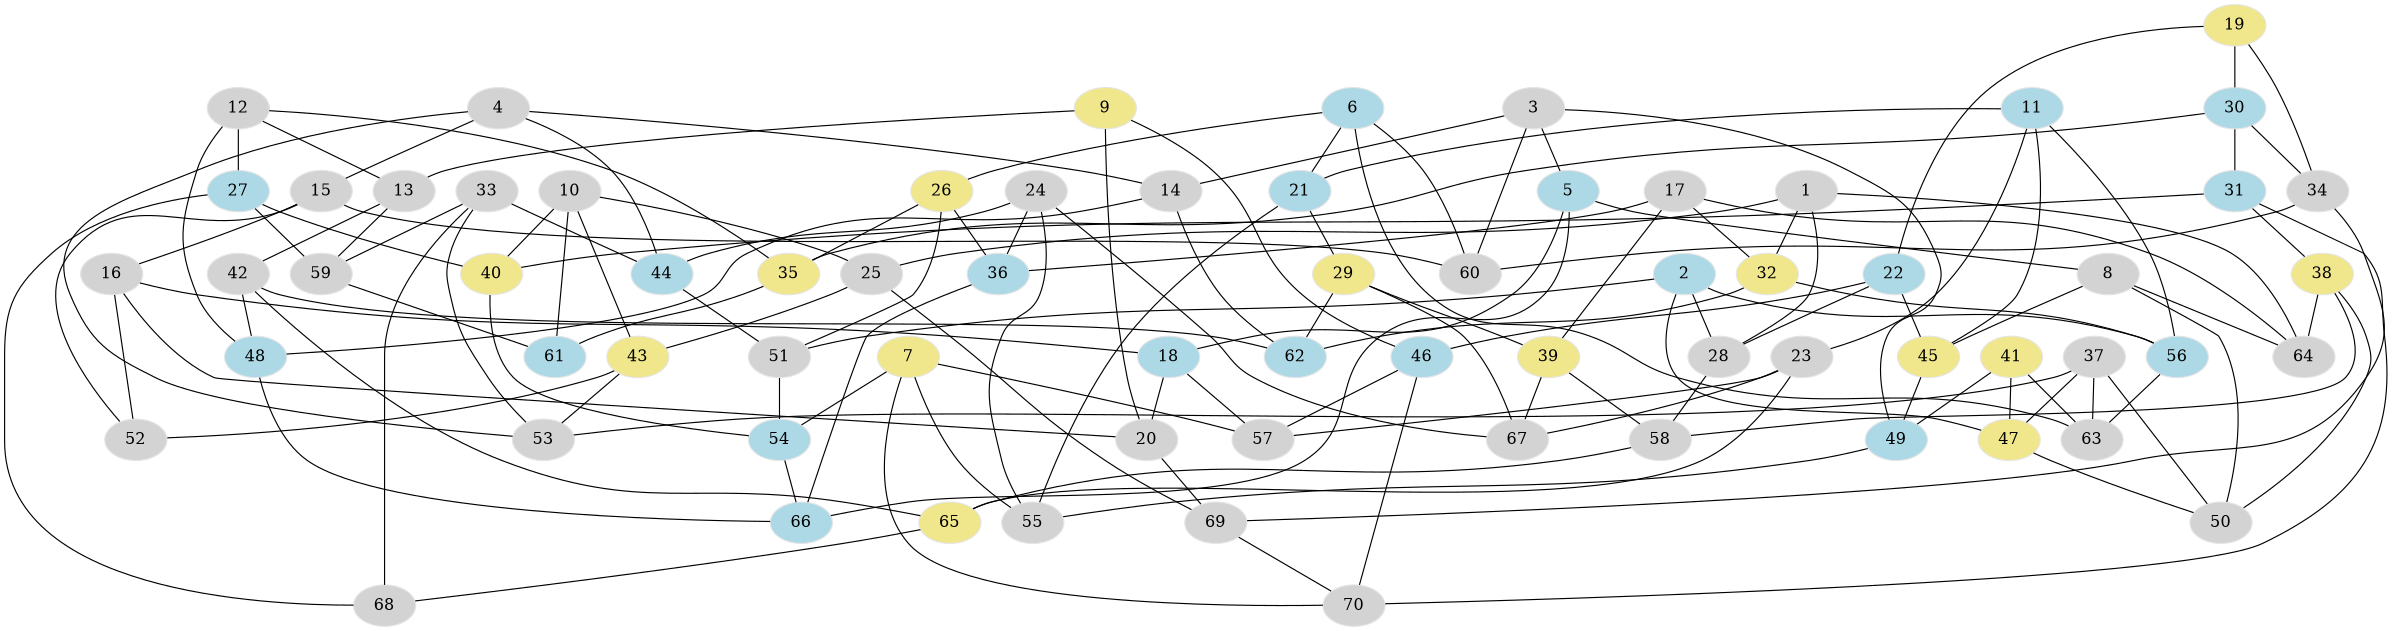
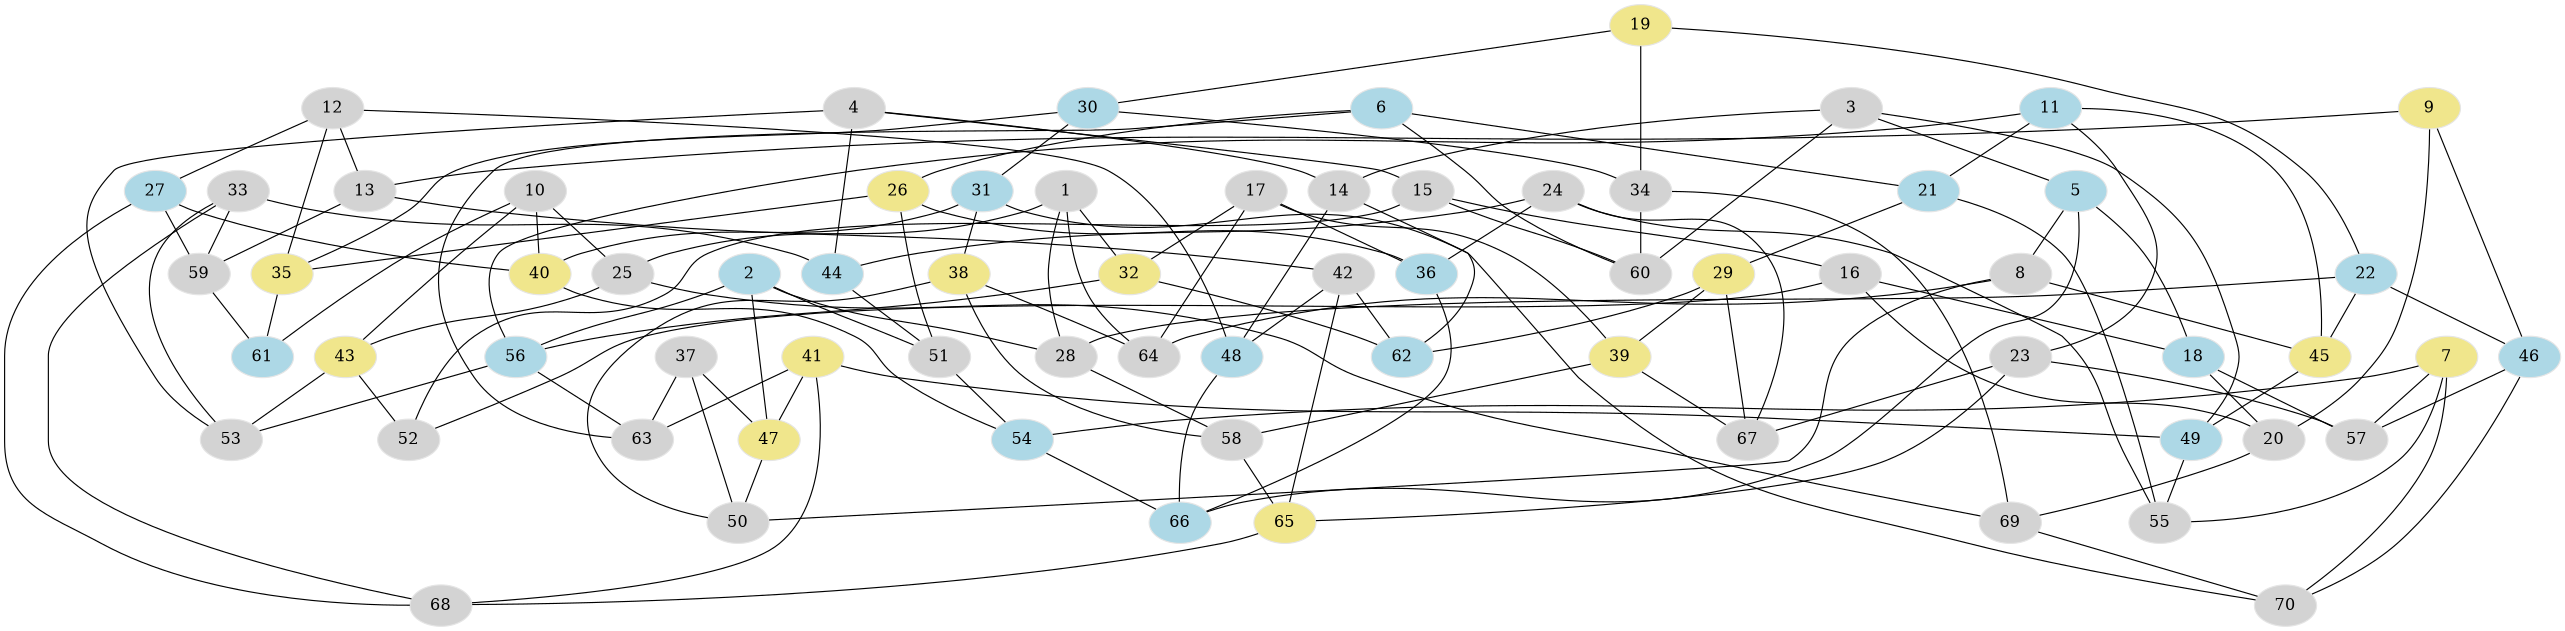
(1324, 416) -> (368, 400)
none -> (716, 570)
